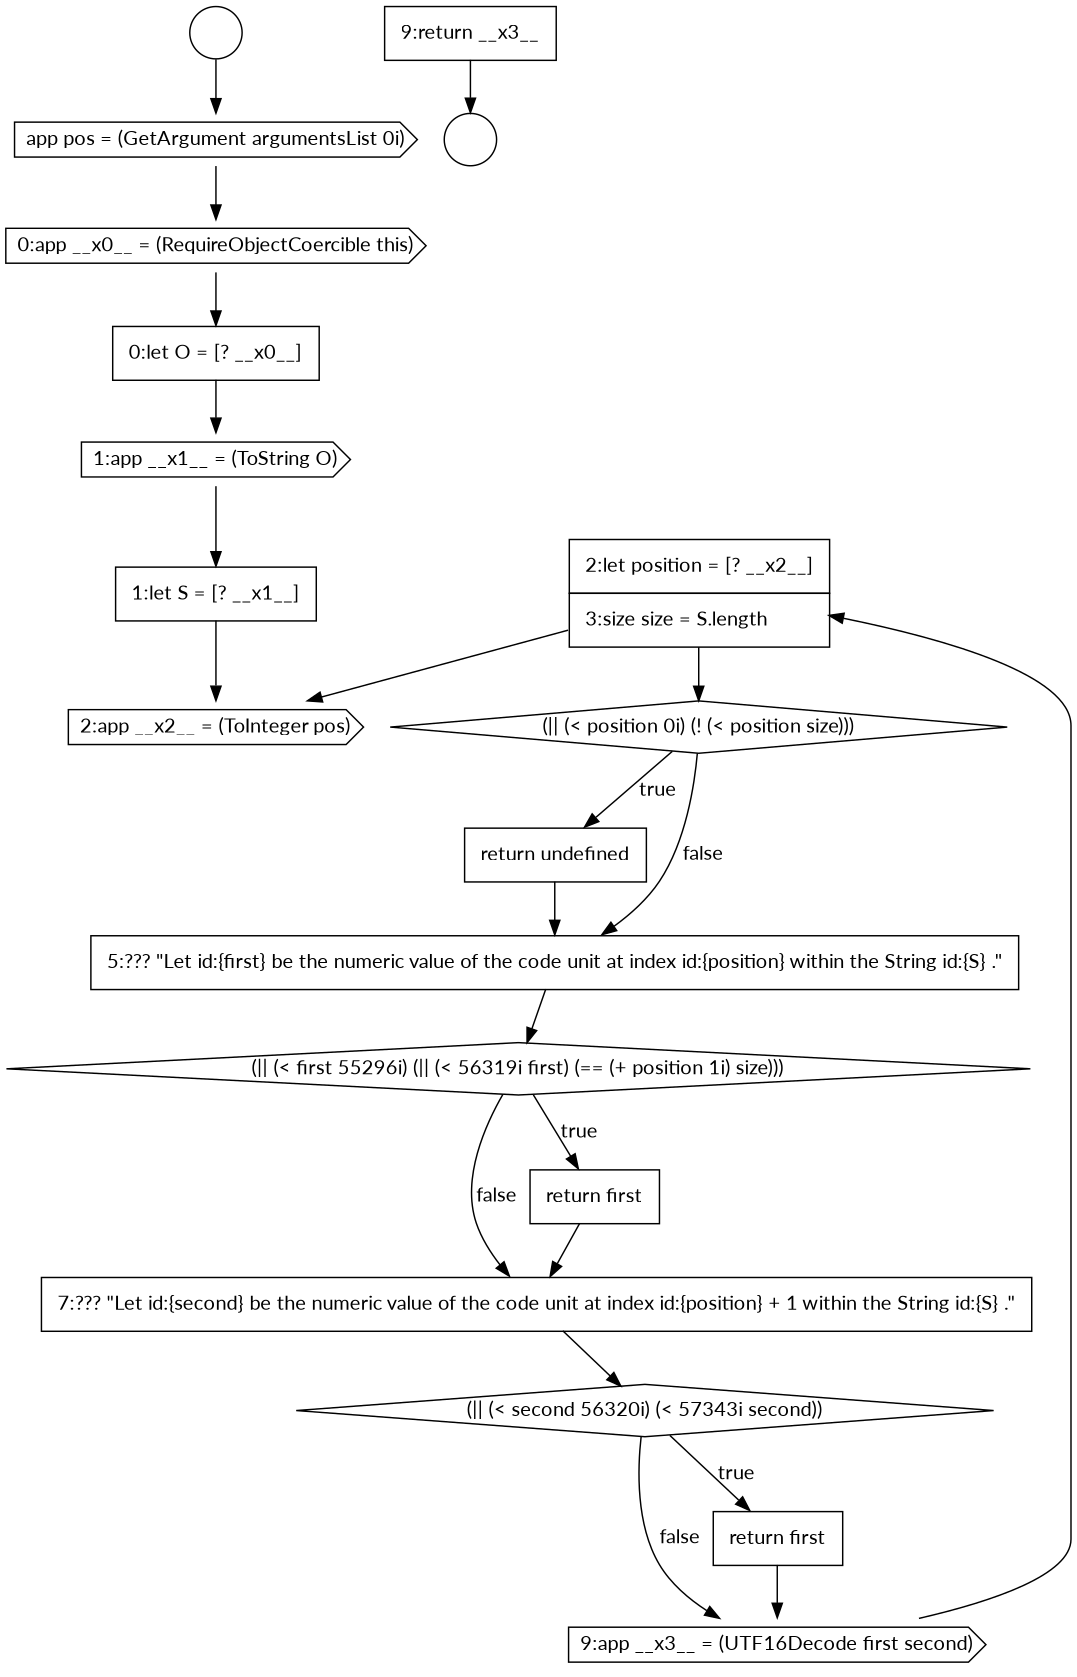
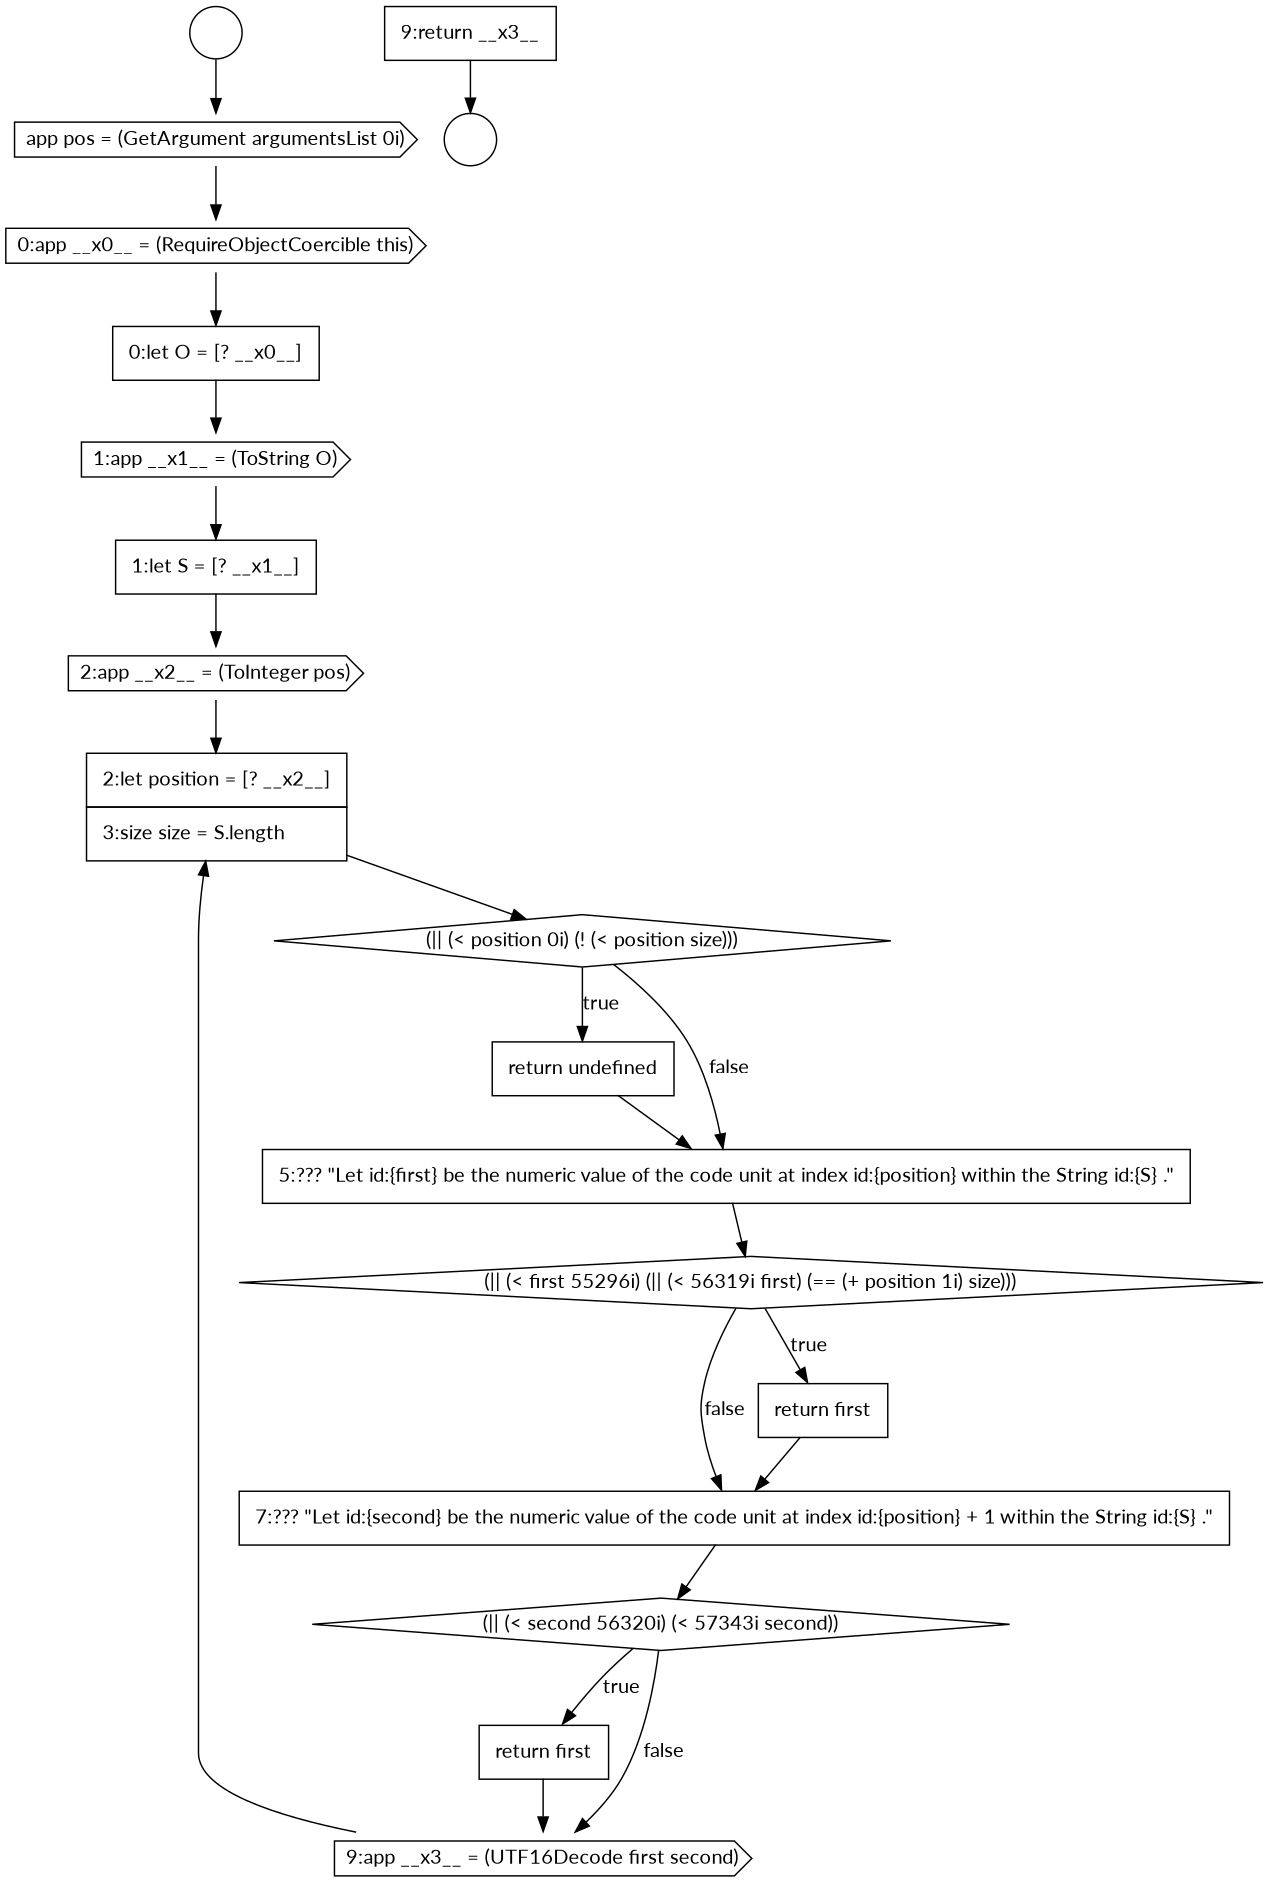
(445, 664) -> (216, 719)
